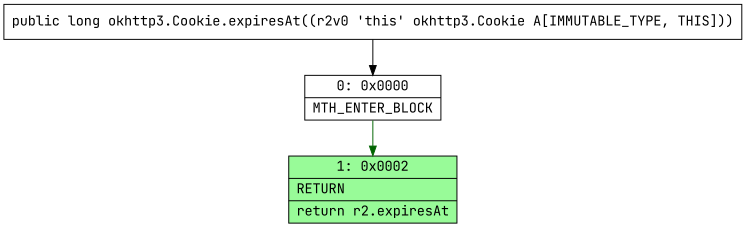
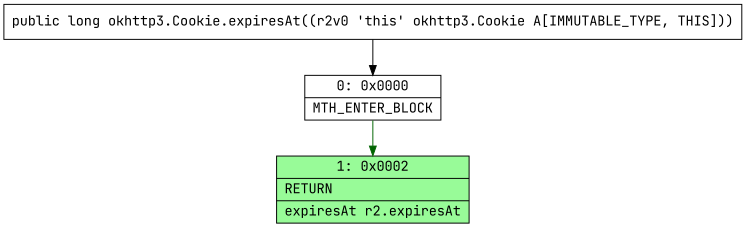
(373, 211) -> (373, 211)
